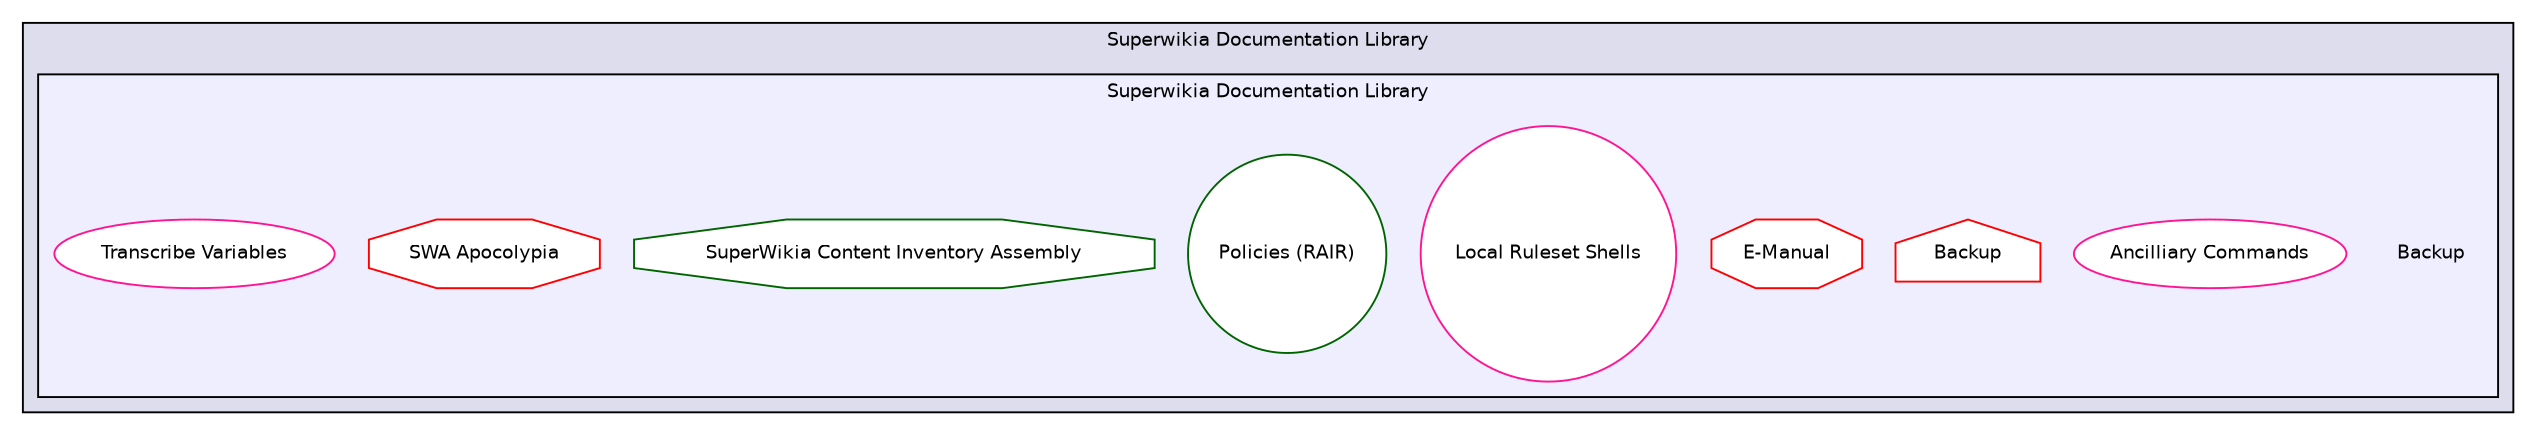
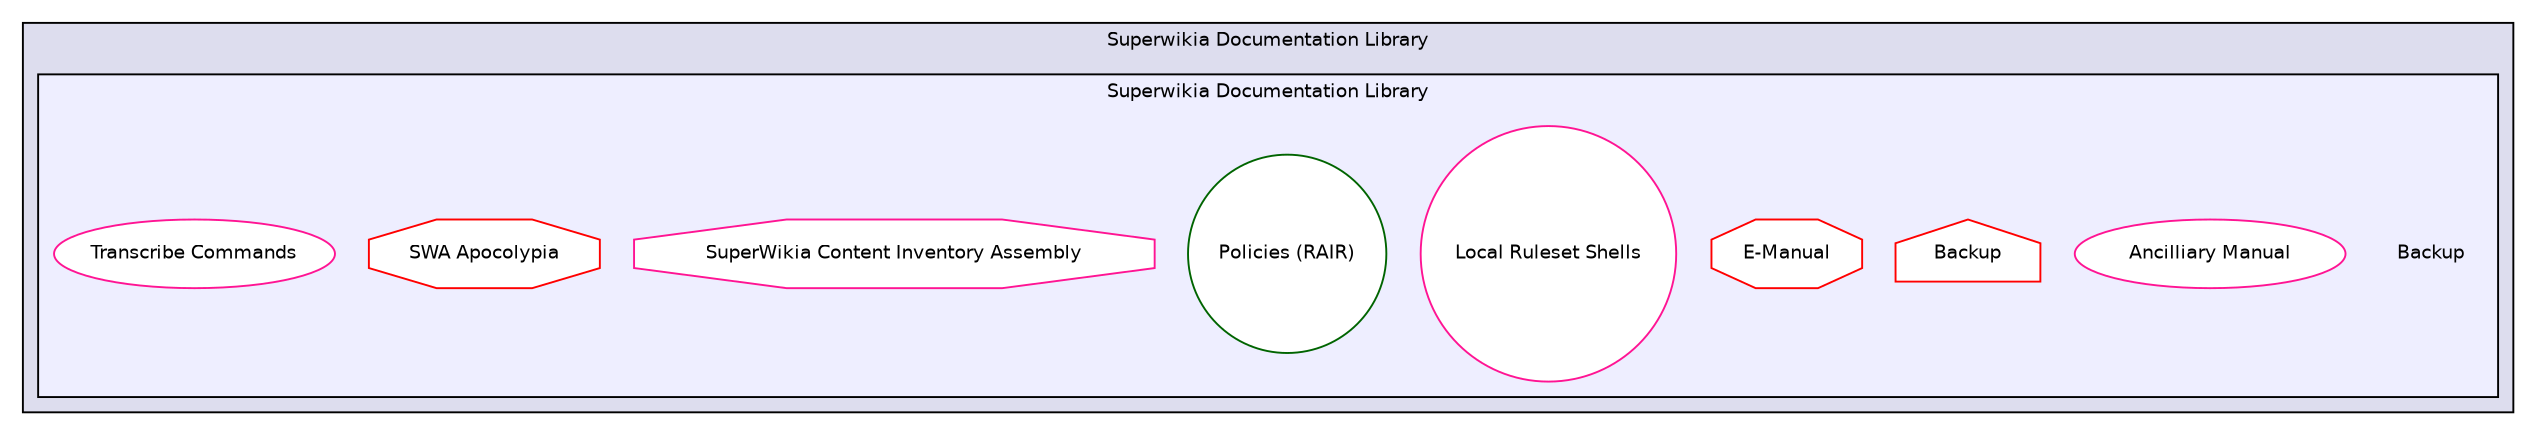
(195, 254) -> (195, 254)
(894, 254) -> (894, 254)
(2210, 254) -> (2210, 254)
